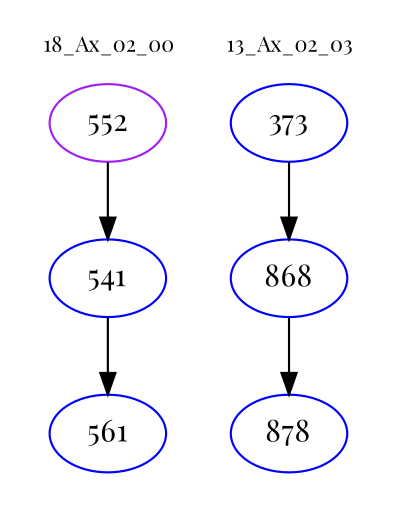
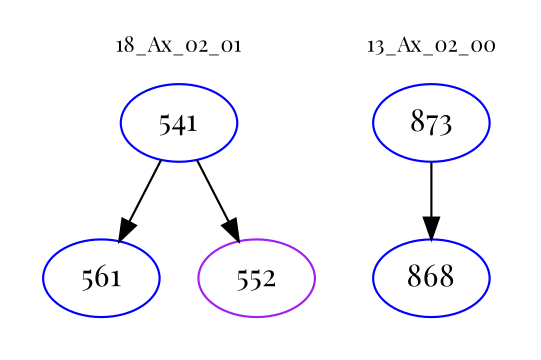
(109, 46) -> (179, 46)
(290, 46) -> (432, 46)
(289, 123) -> (431, 123)
(108, 190) -> (213, 191)
(289, 434) -> none
